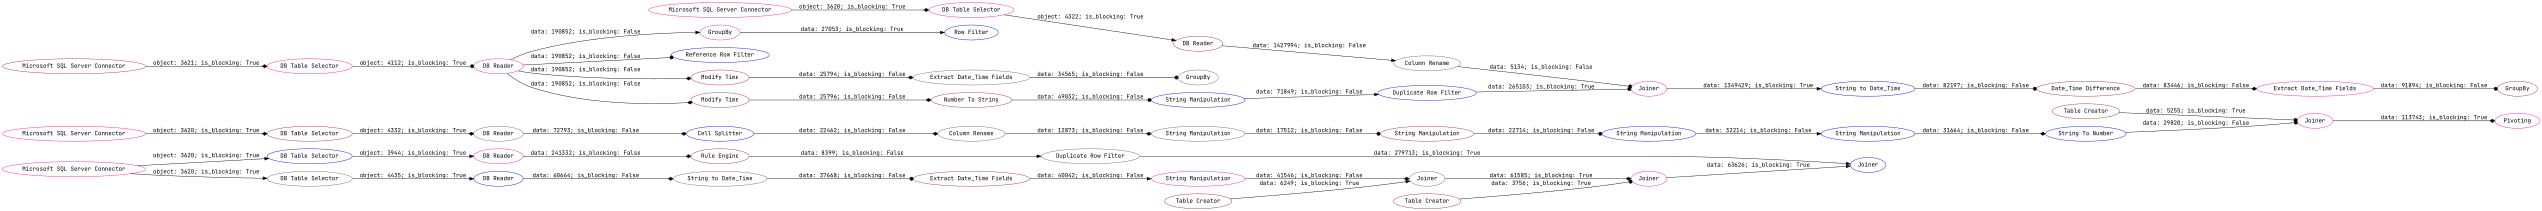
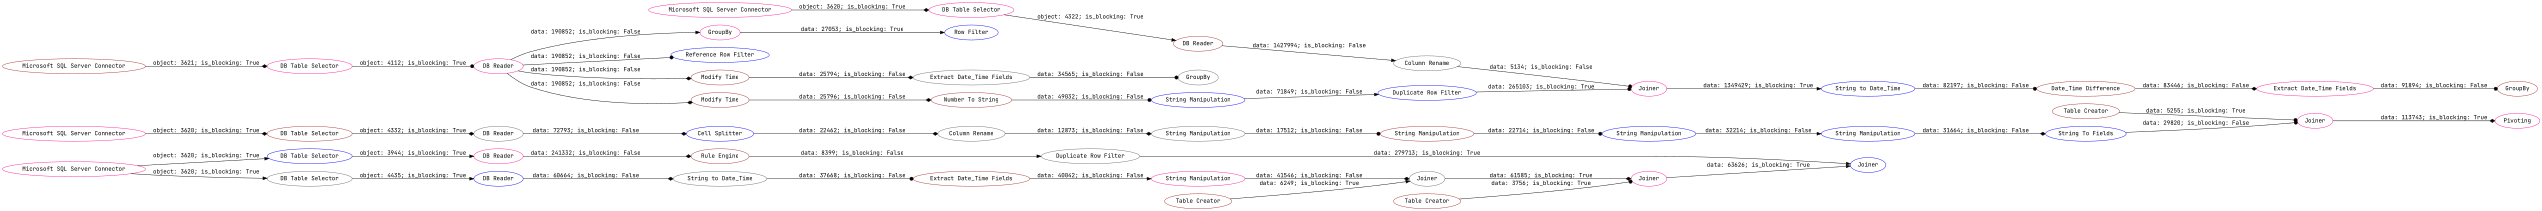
(2086, 134) -> (2086, 134)
